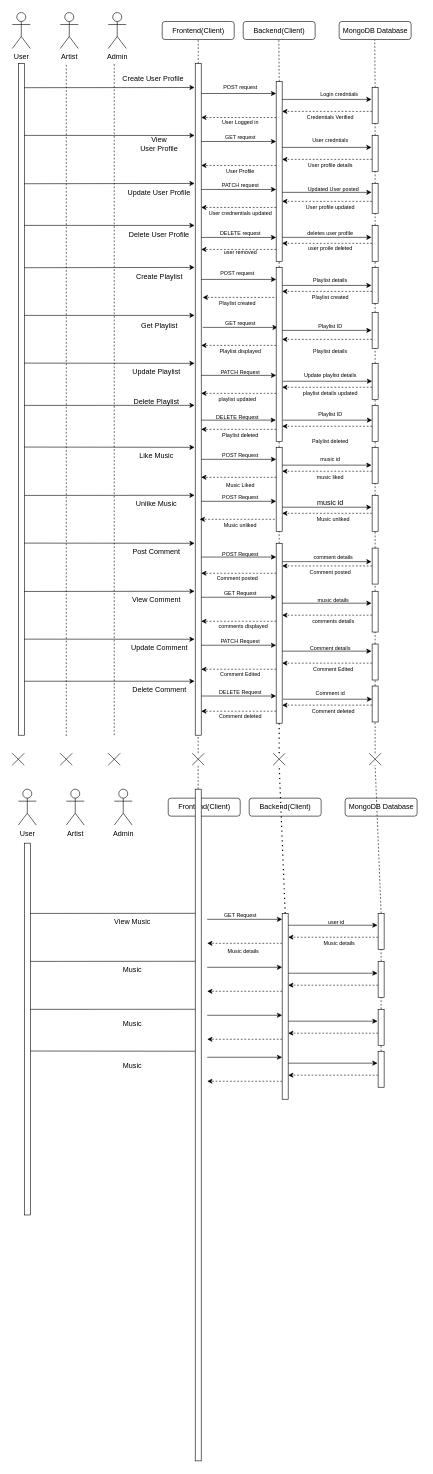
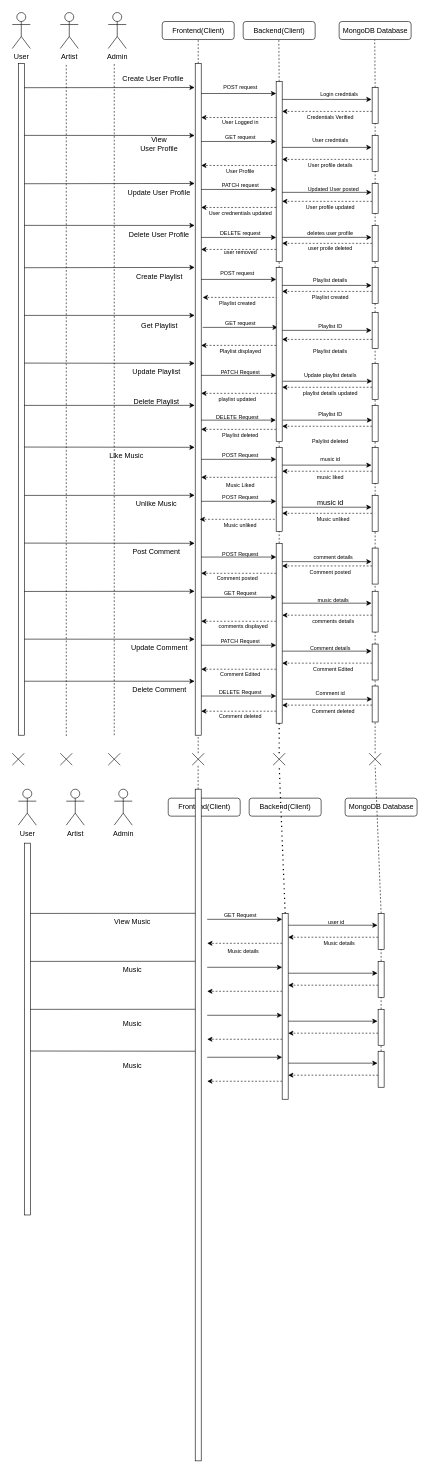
(156, 456) -> (126, 456)
(156, 600) -> none
